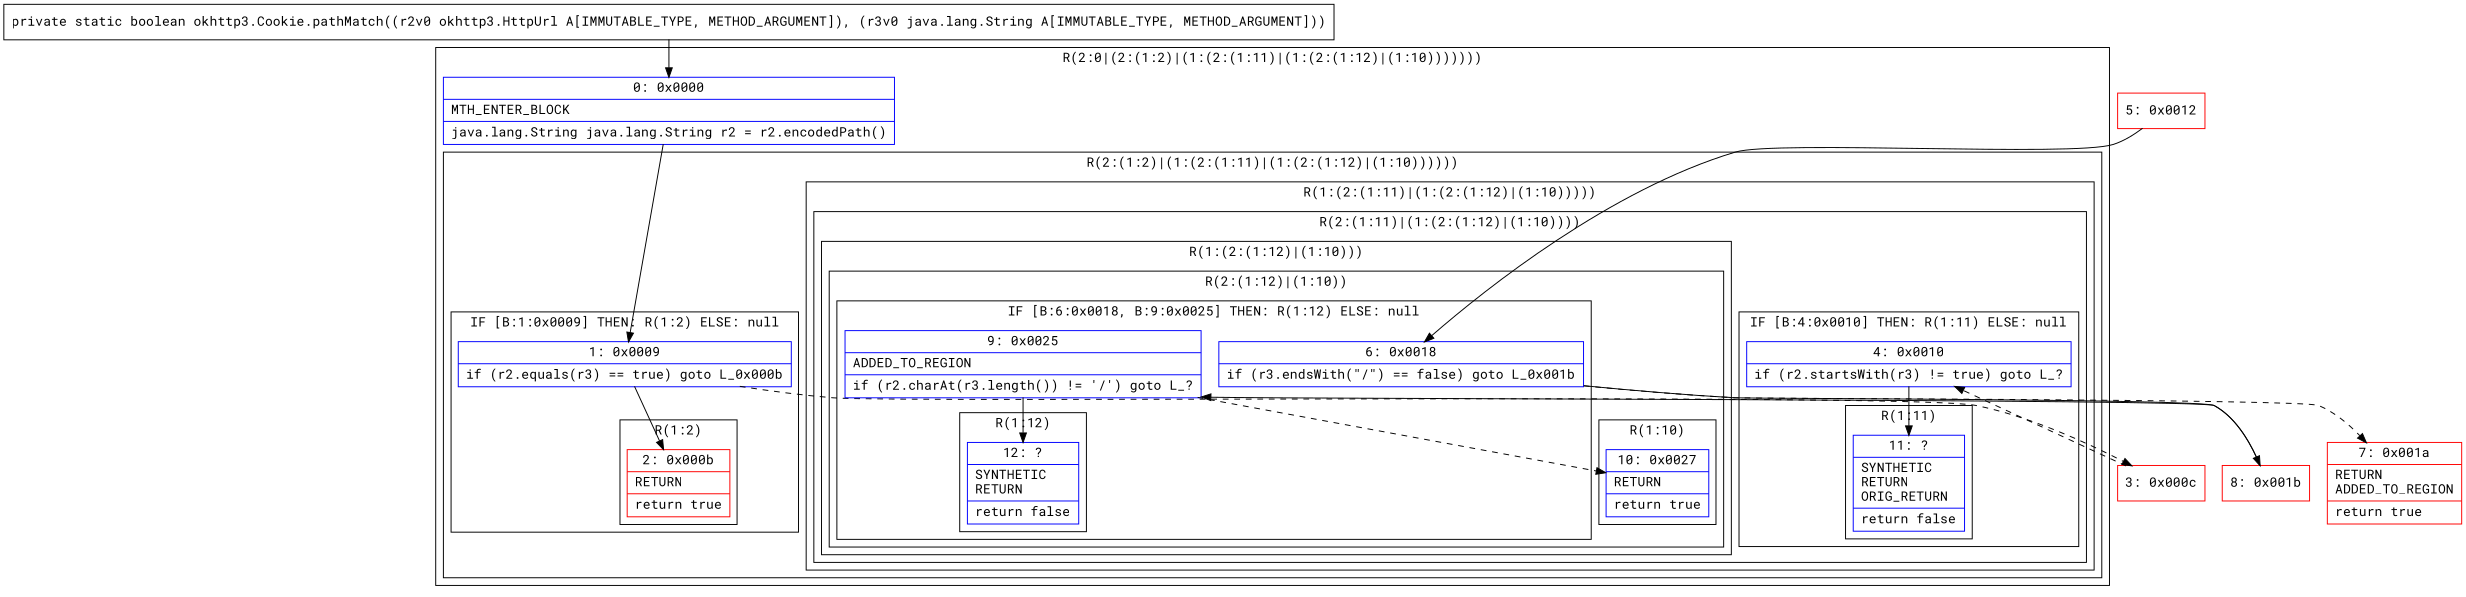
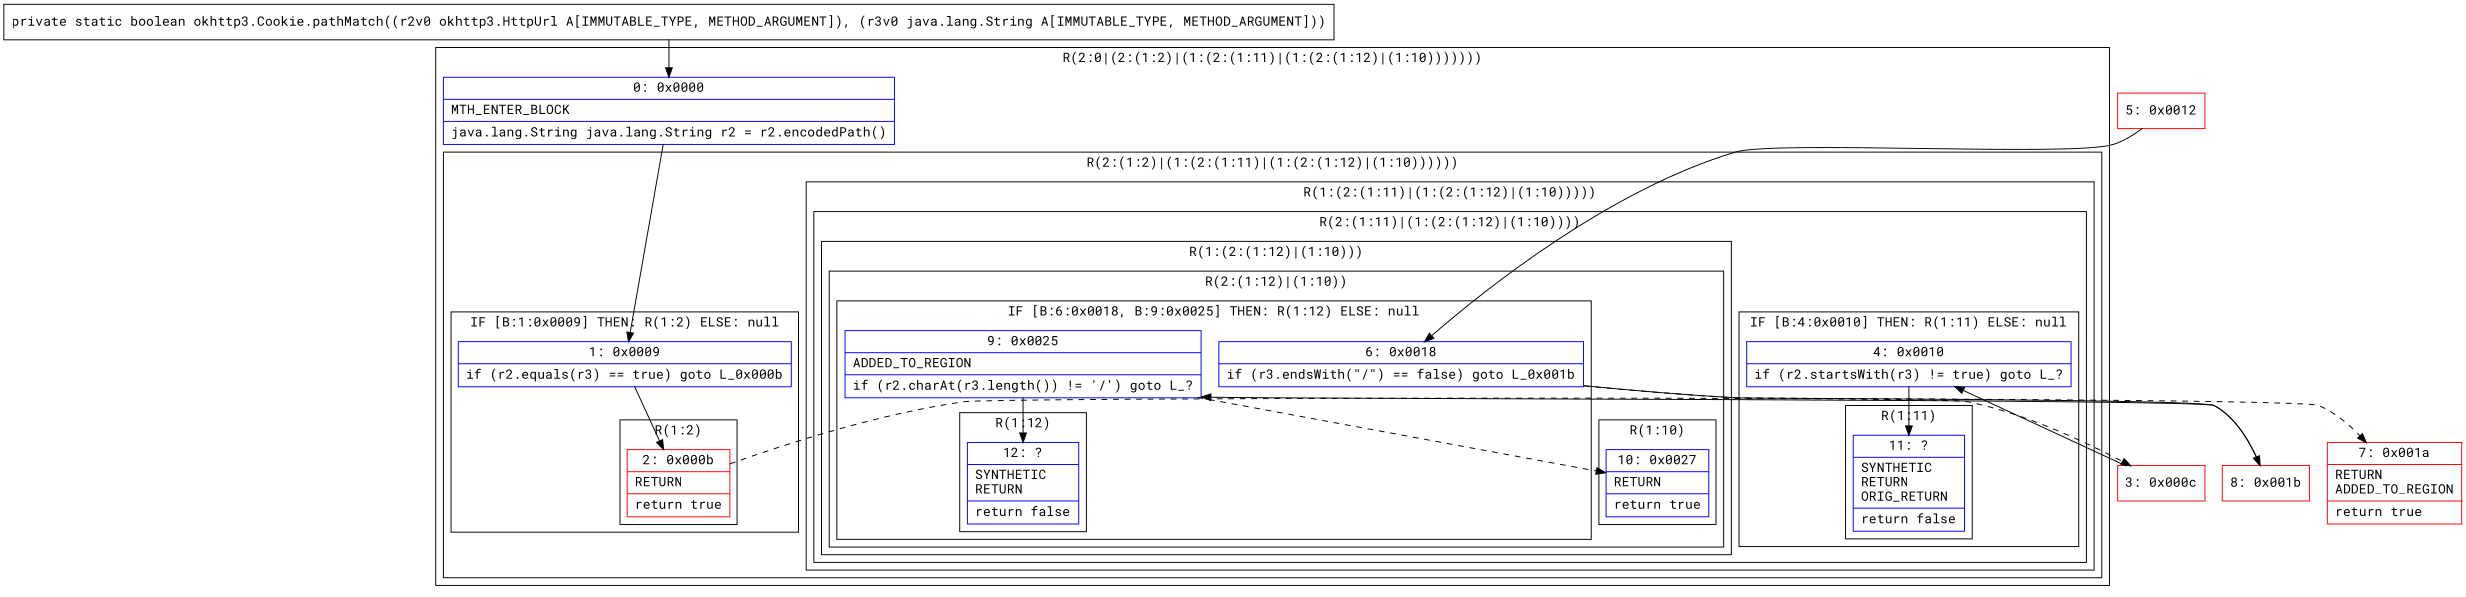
(1158, 399) -> (1181, 399)
(2045, 428) -> (2045, 428)
